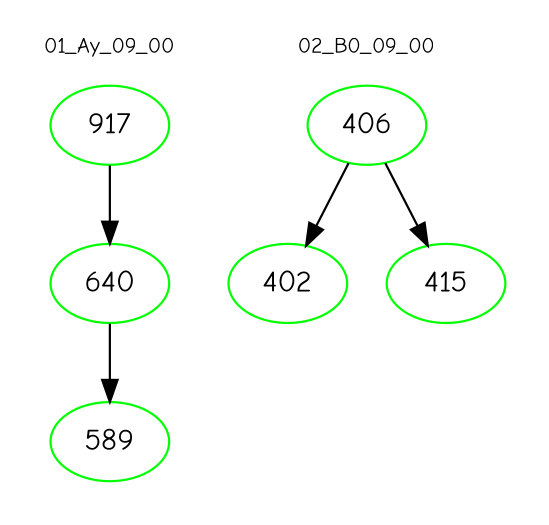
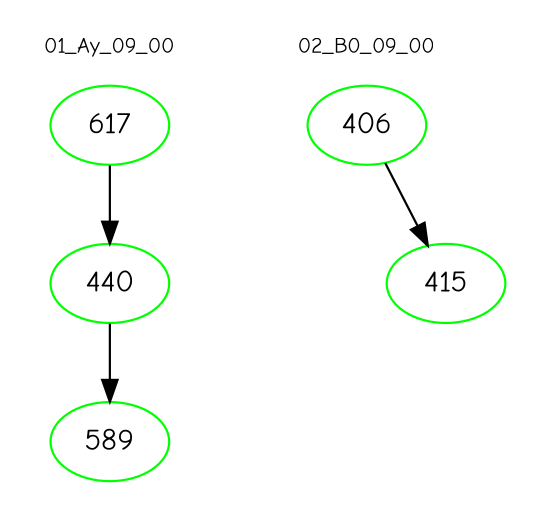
(110, 125) -> (110, 125)
(110, 283) -> (110, 283)
(288, 283) -> none
